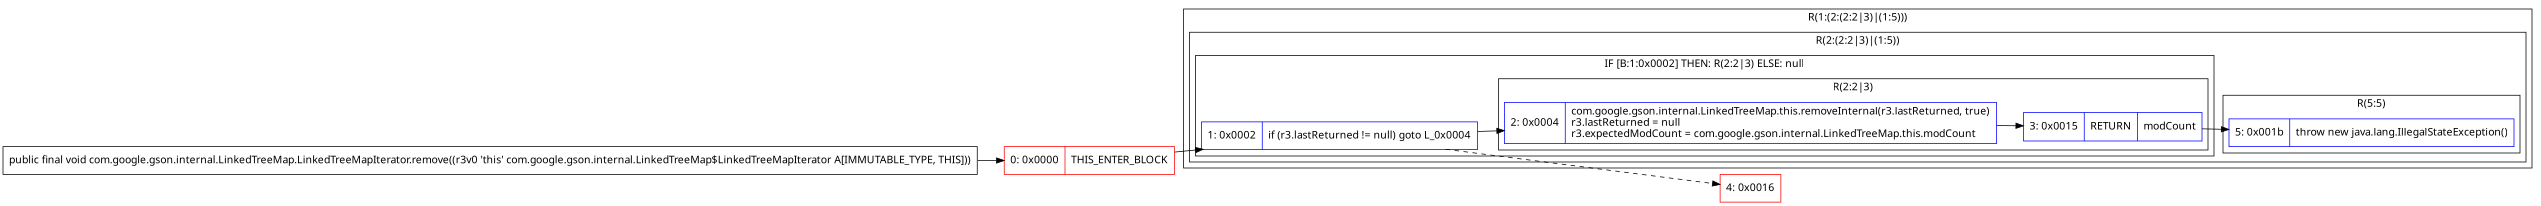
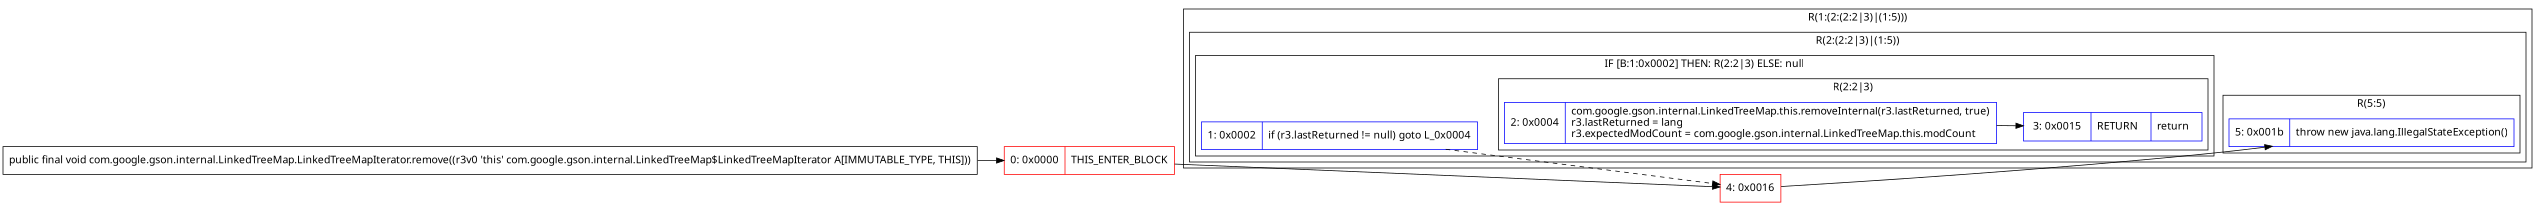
(1626, 123) -> (1627, 123)
(2170, 126) -> (2173, 126)
(2212, 129) -> (1987, 173)
(1487, 131) -> none
(1185, 151) -> (1444, 175)
